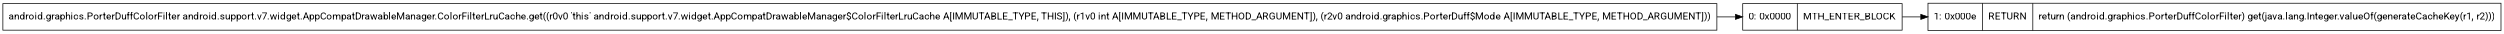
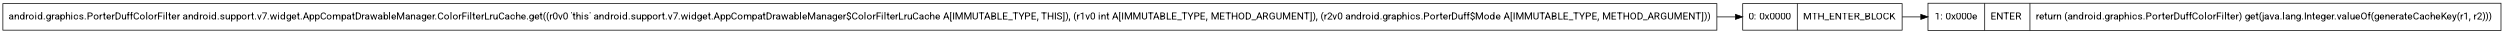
(2008, 17) -> (2006, 17)
